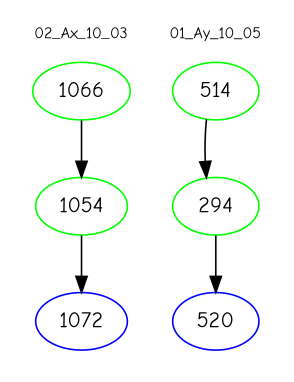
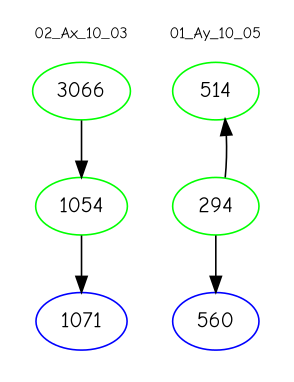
(82, 91) -> (82, 91)
(205, 140) -> (227, 157)
(82, 321) -> (82, 321)
(216, 321) -> (216, 321)
